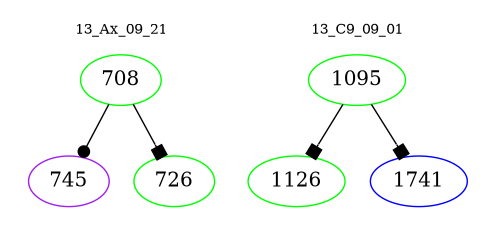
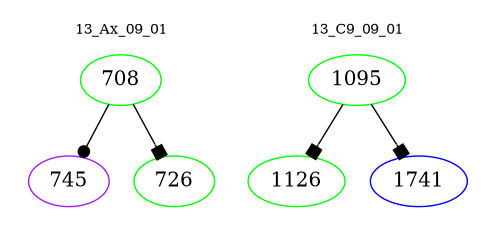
(122, 30) -> (122, 30)
